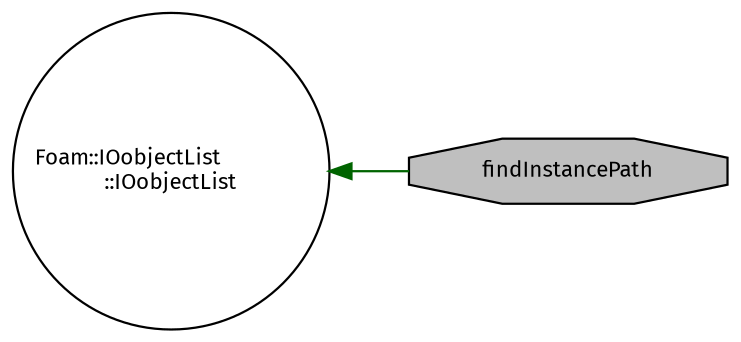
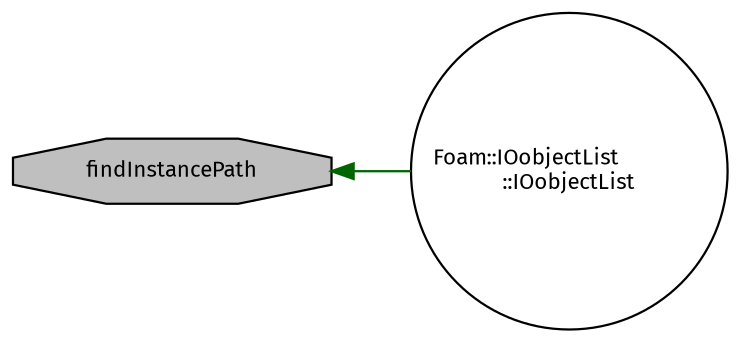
(380, 171) -> (382, 171)
